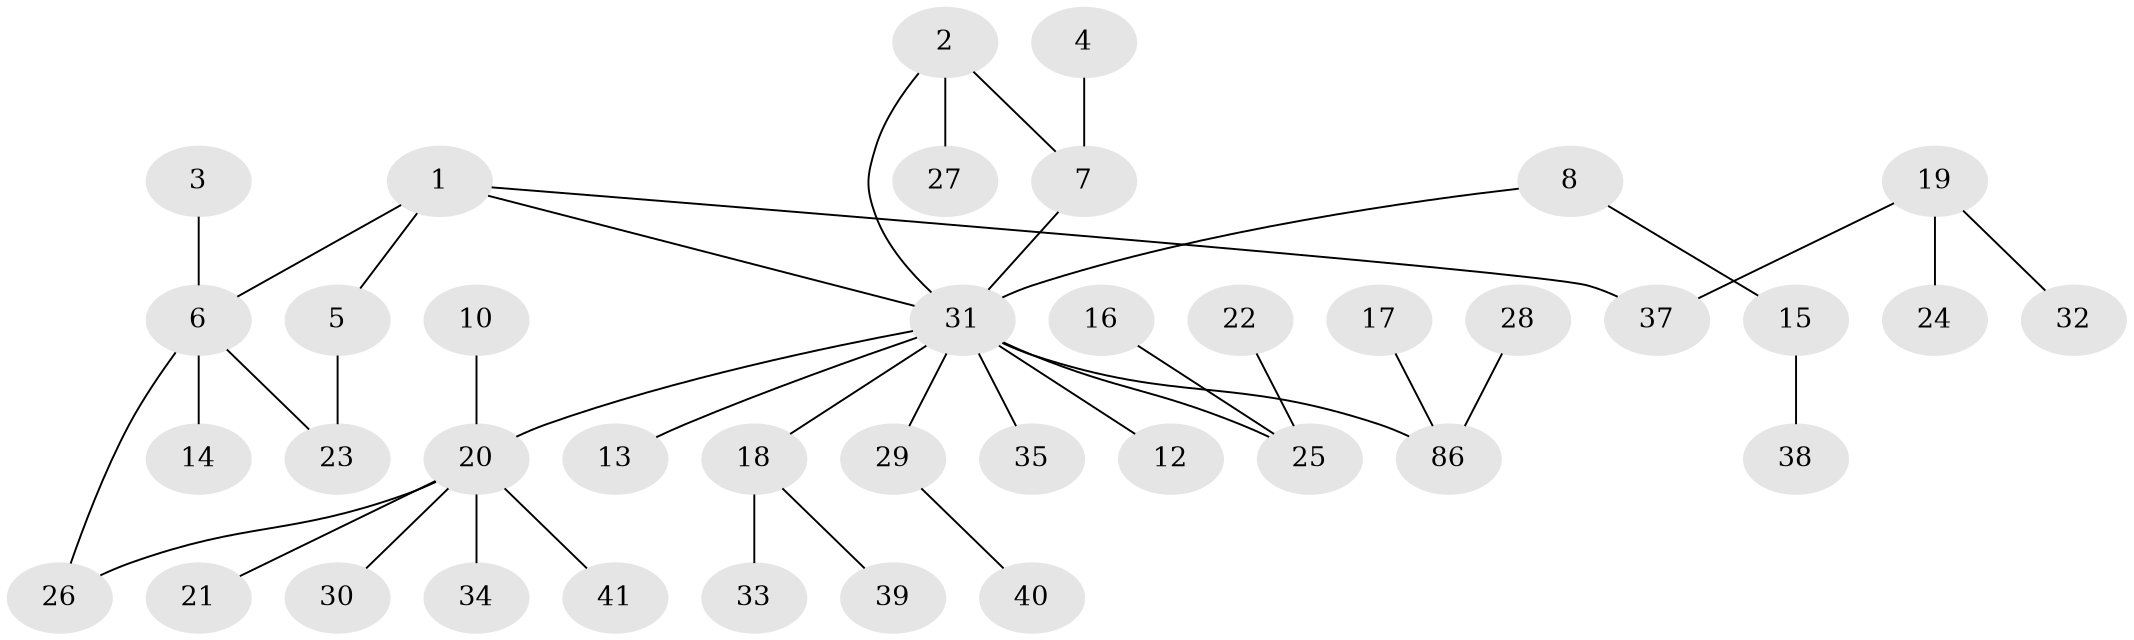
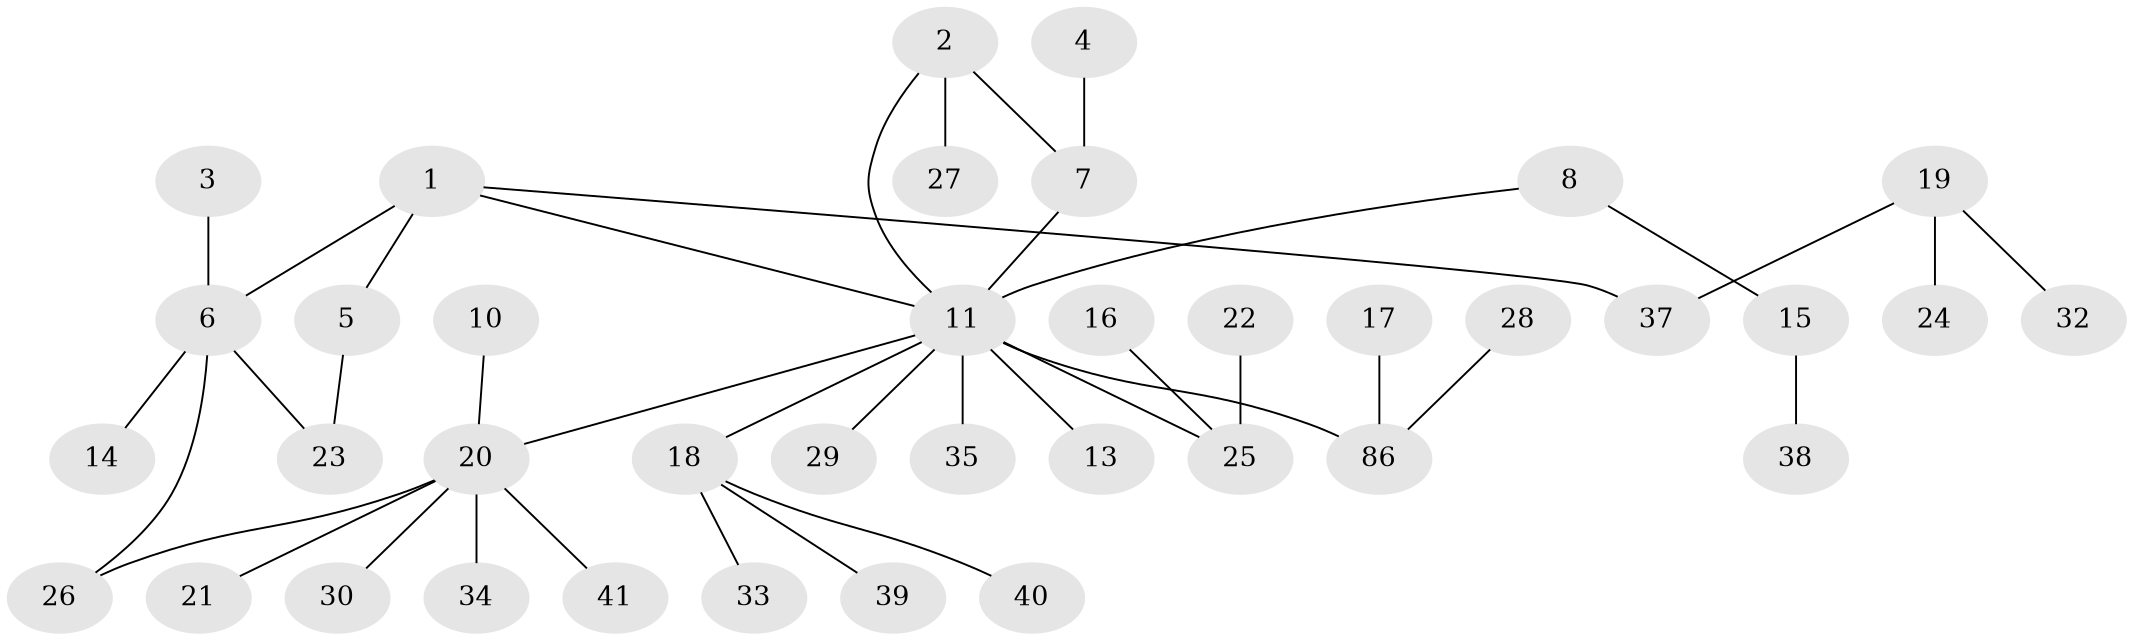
(963, 320) -> (963, 320)
(1171, 459) -> none
(962, 528) -> (858, 529)
